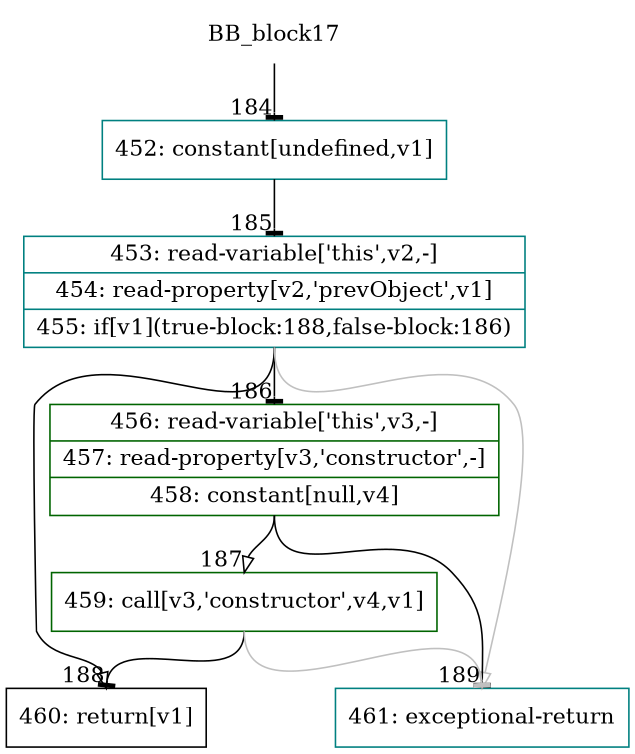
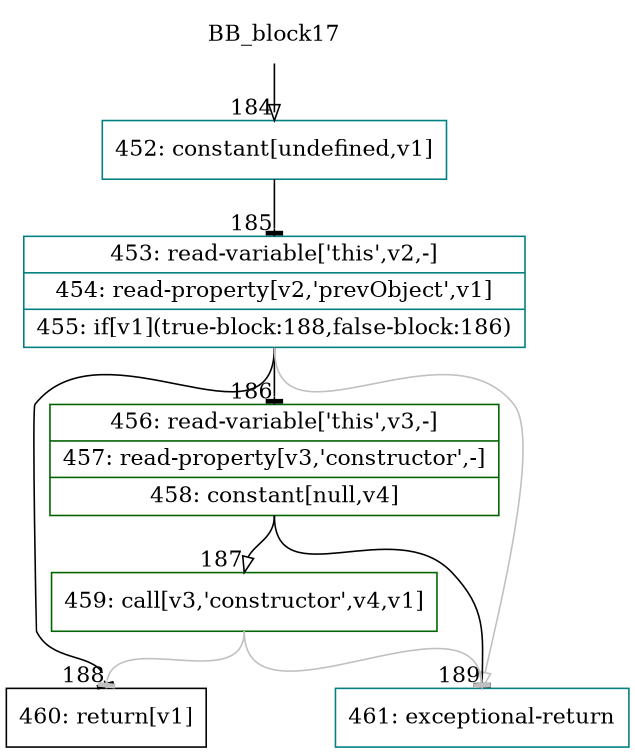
(274, 88) -> (274, 88)
(34, 420) -> (34, 420)
(179, 660) -> (179, 660)
